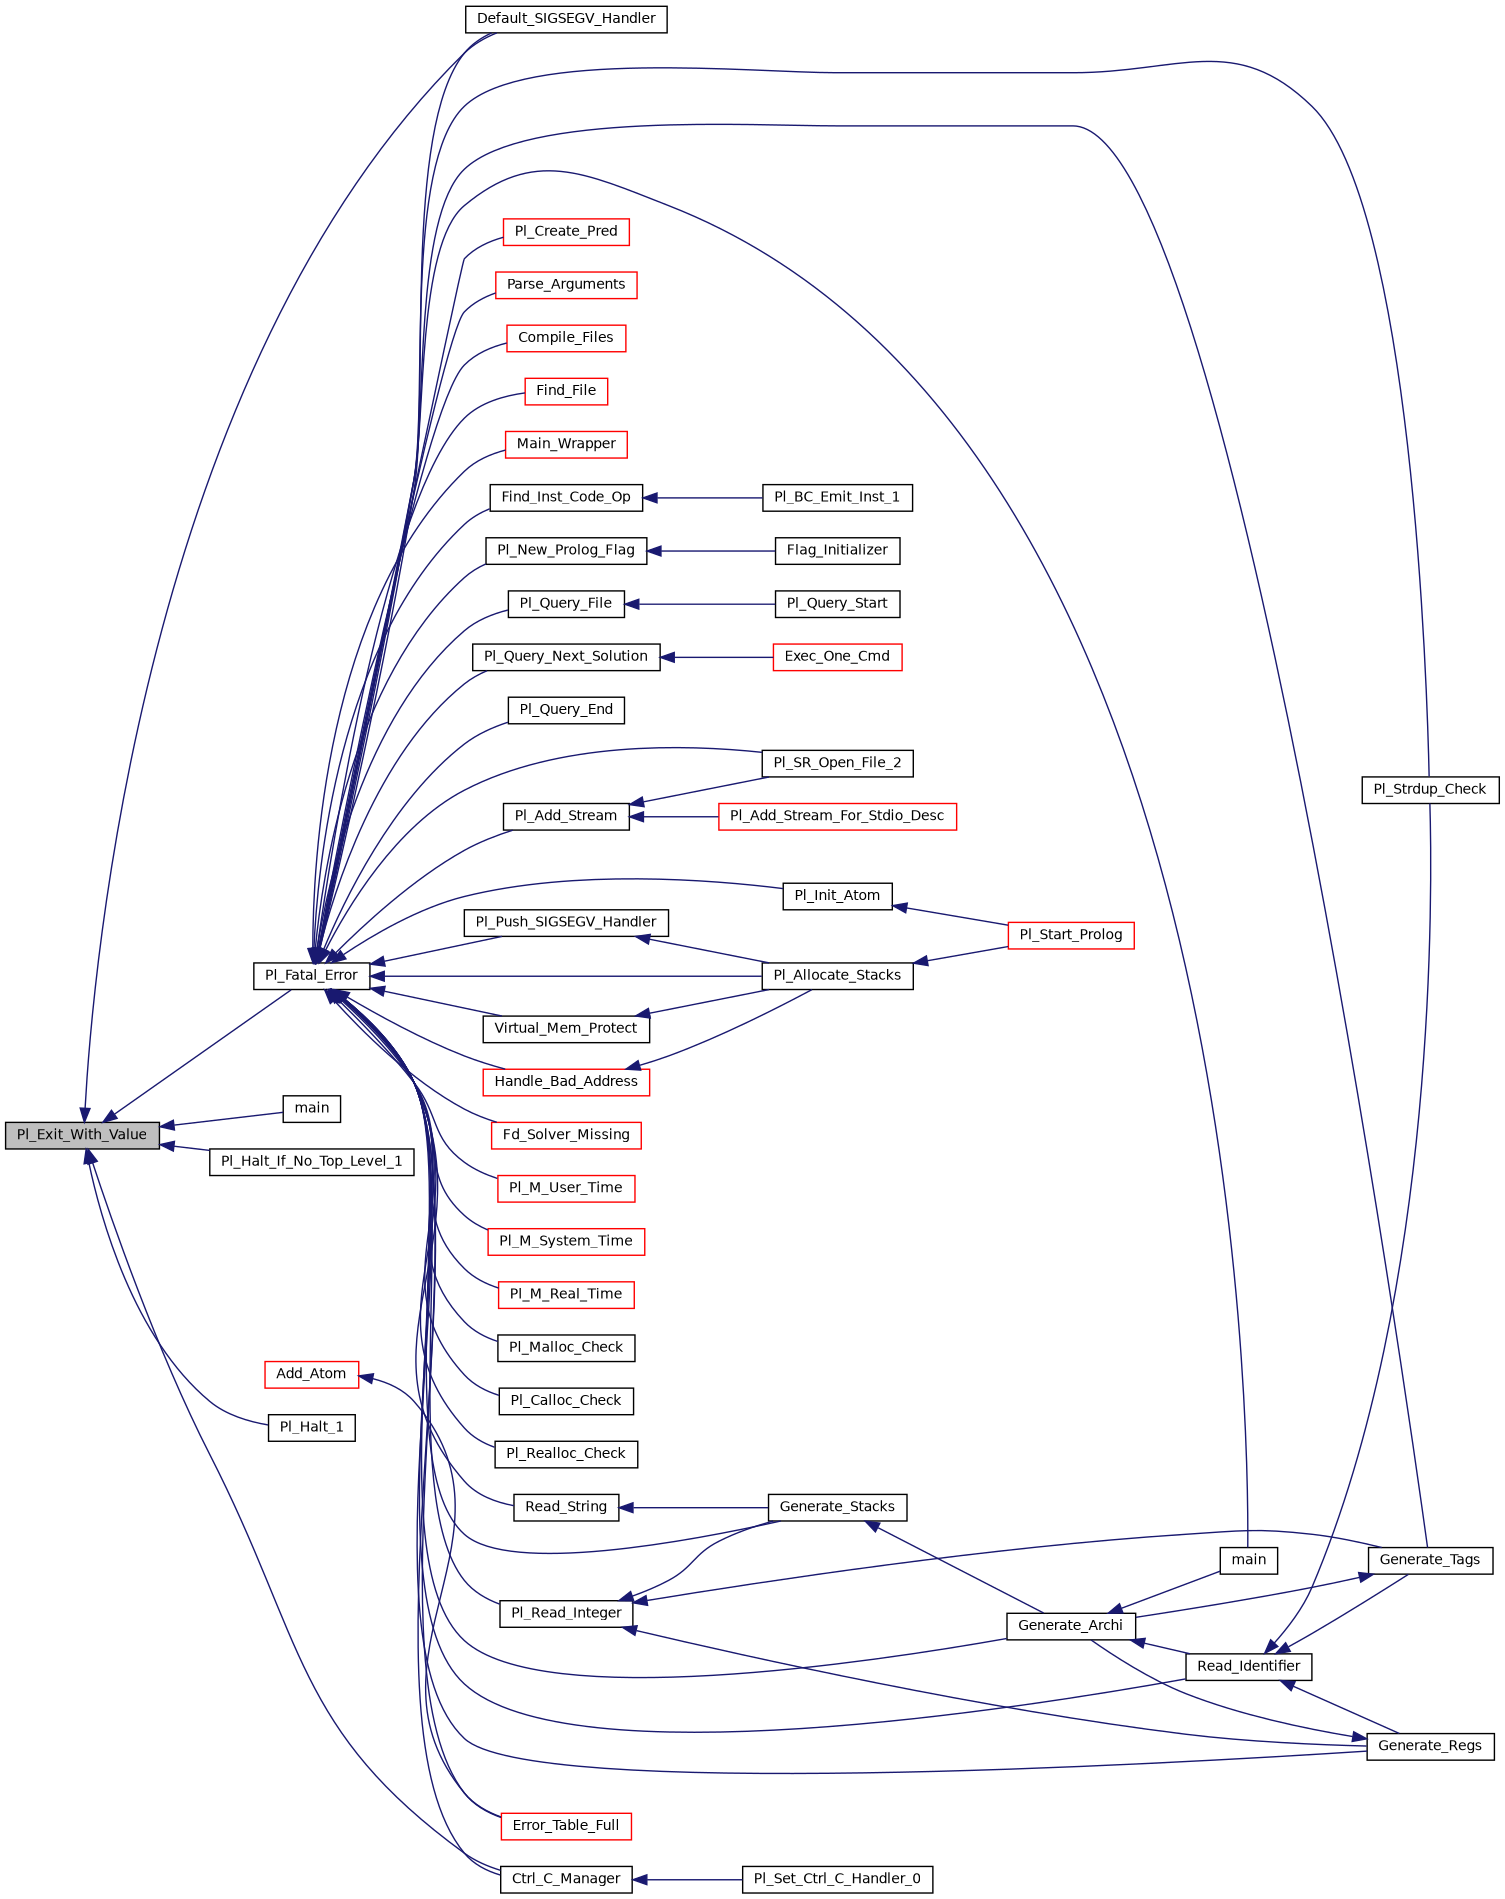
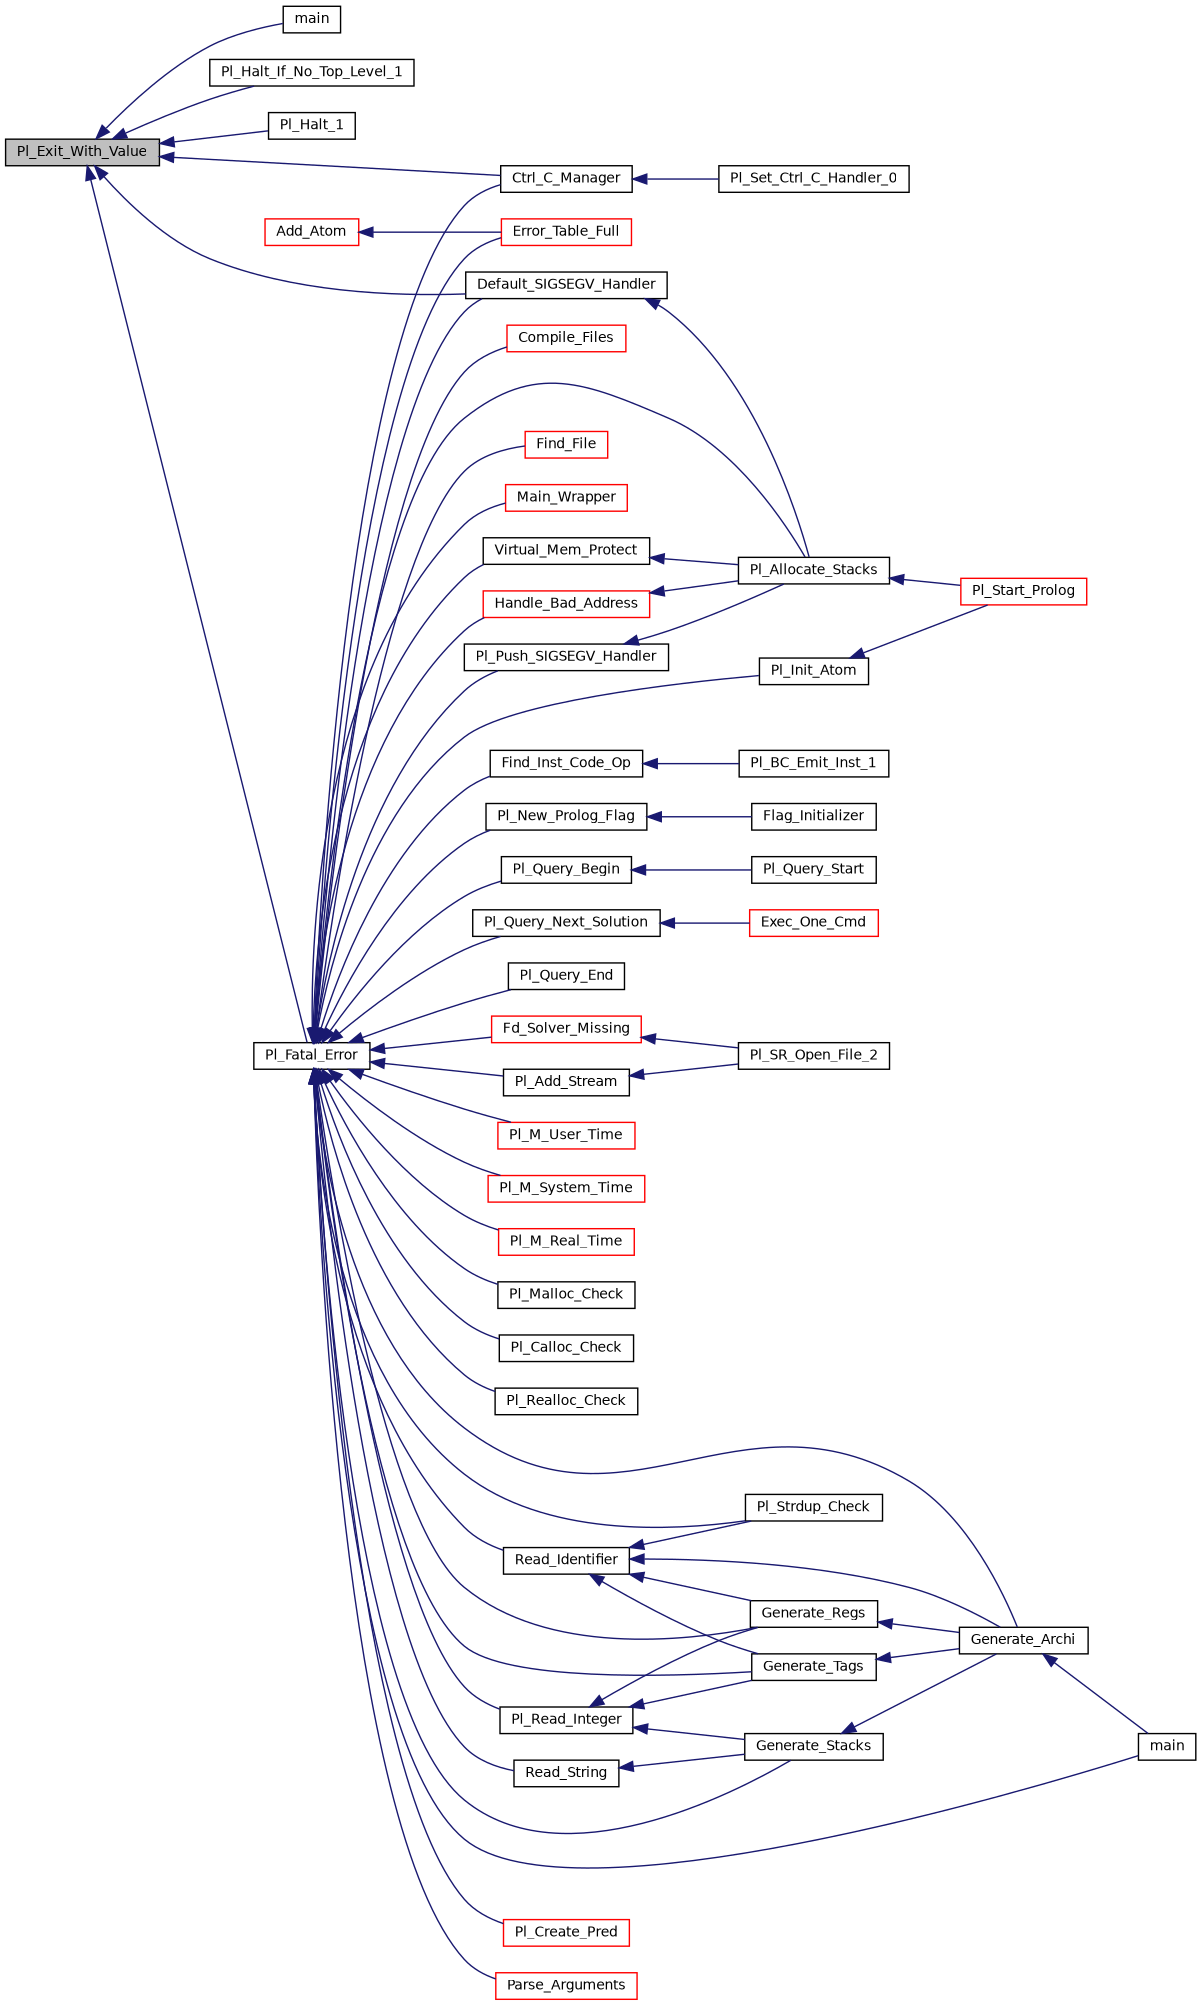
none -> (754, 418)
(566, 604) -> (566, 870)
(505, 773) -> (697, 1043)
(838, 817) -> none
(1167, 1648) -> (827, 1571)
